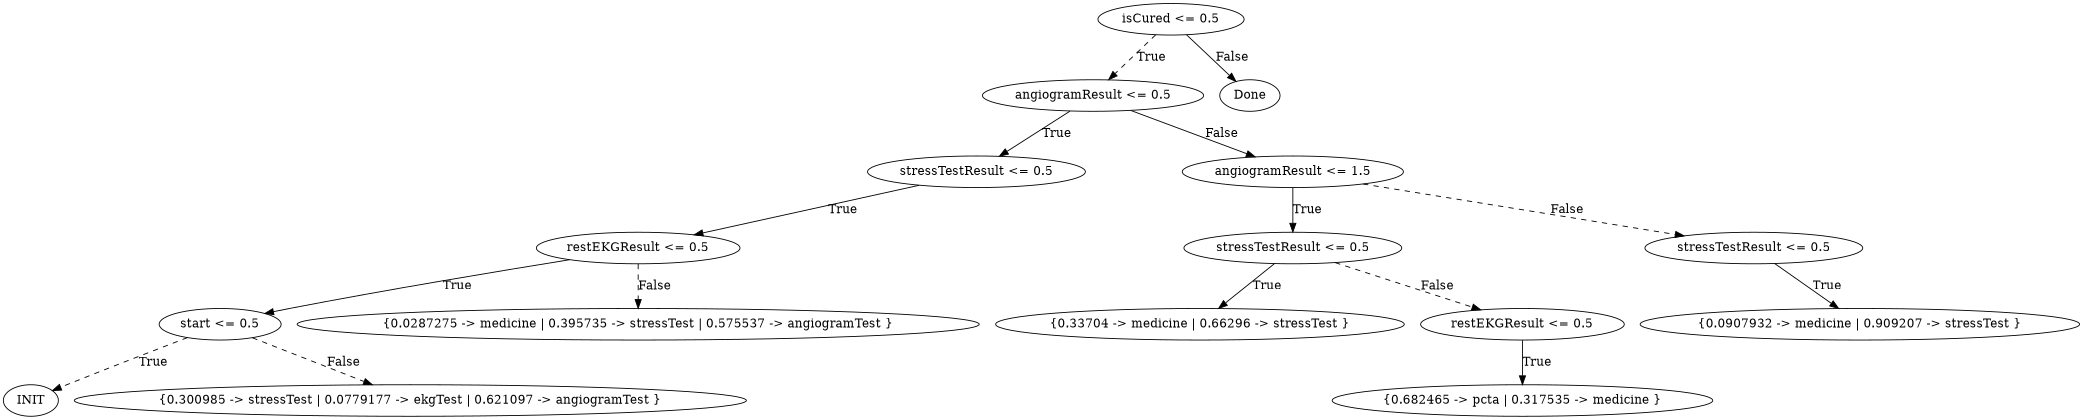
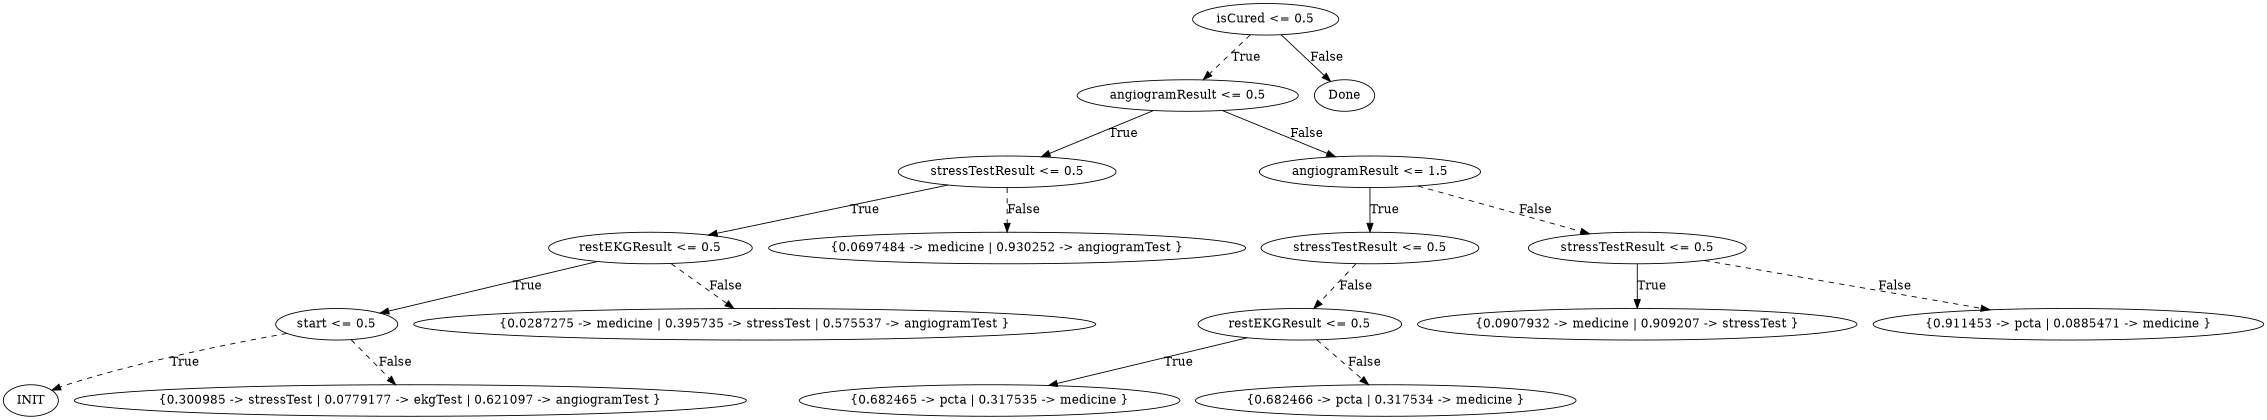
none -> (1007, 248)
(1200, 324) -> none
none -> (2068, 324)
none -> (1386, 401)
